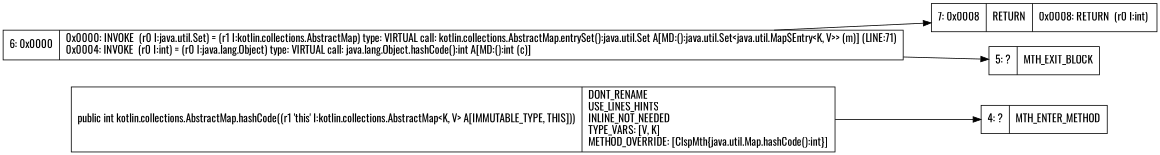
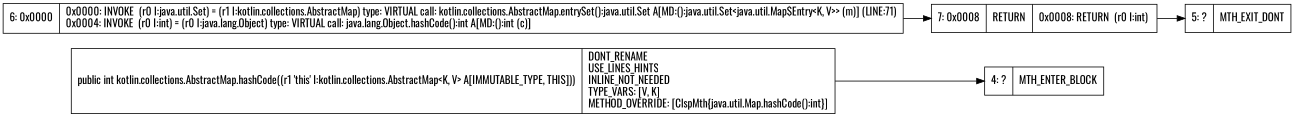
(942, 58) -> (1167, 18)
(1058, 60) -> (1252, 18)
(1058, 119) -> (1058, 81)
